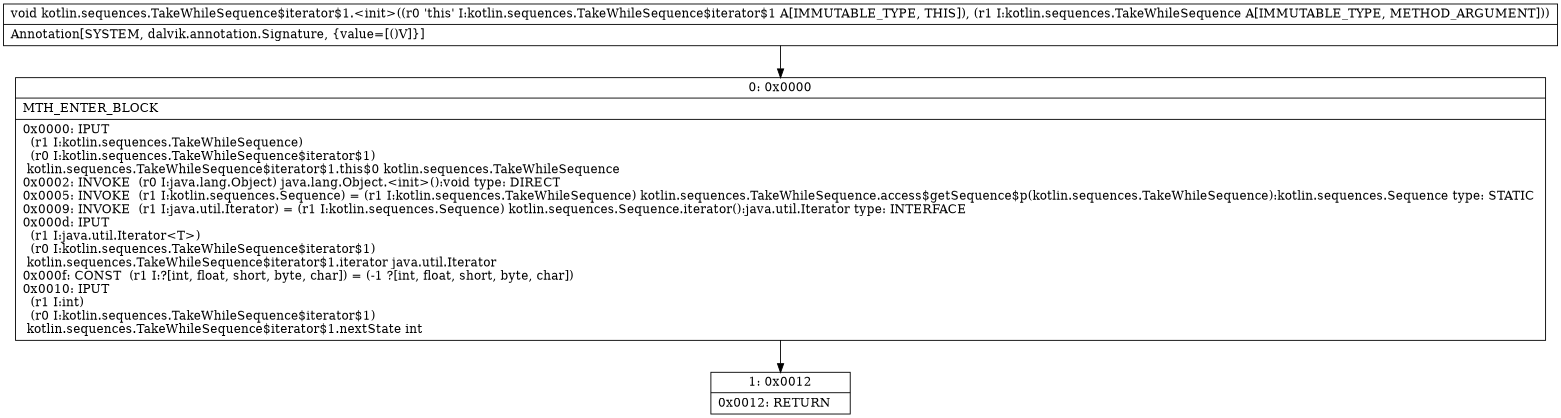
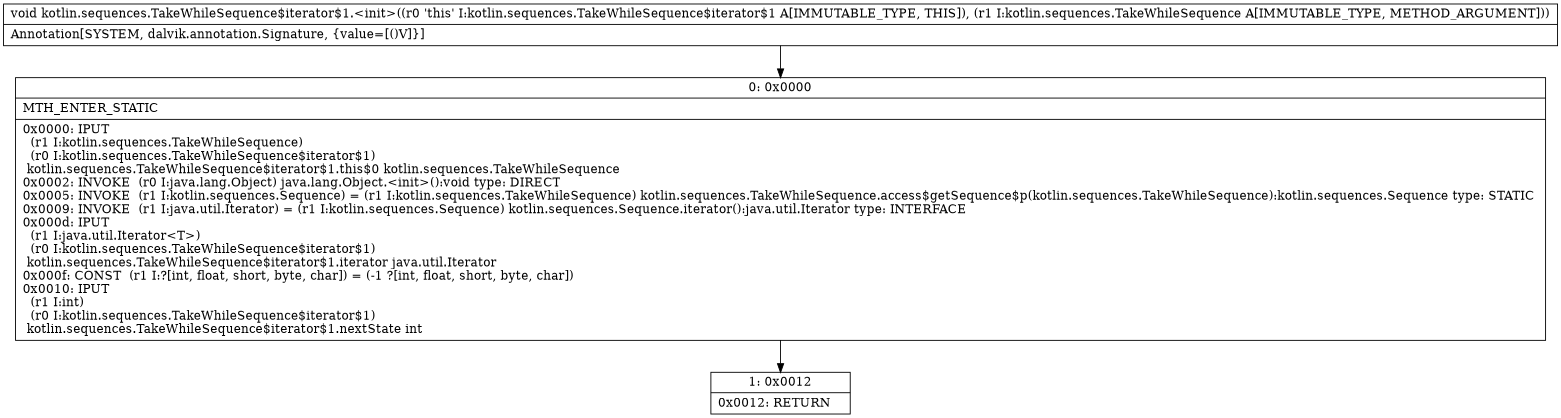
(91, 108) -> (91, 108)
